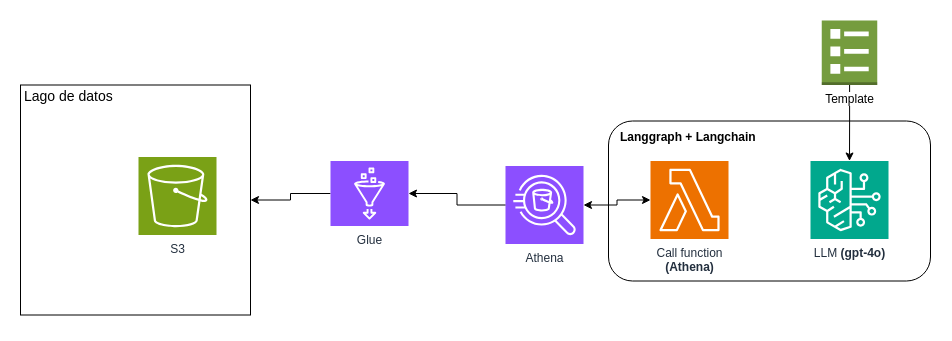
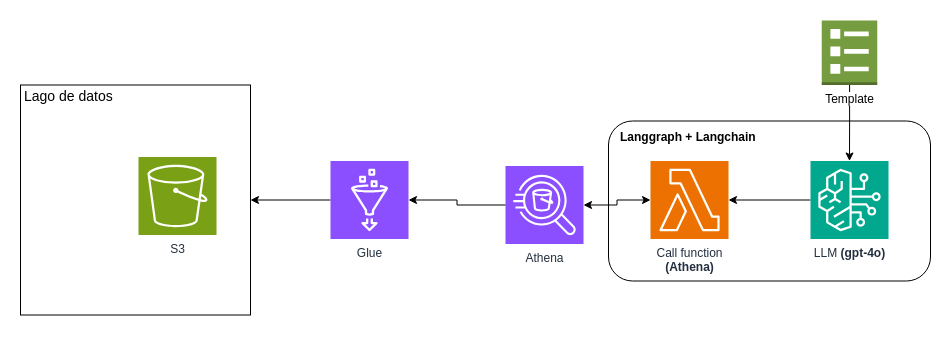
(370, 194) -> (370, 200)
none -> (773, 200)
